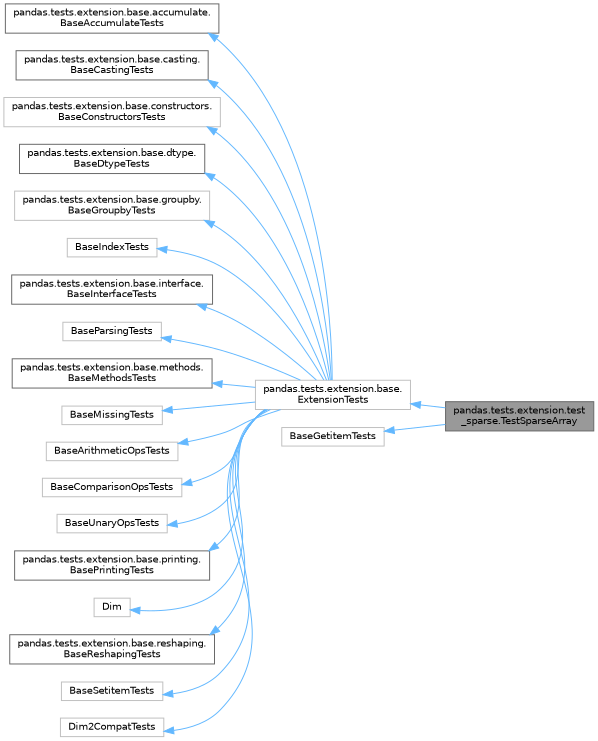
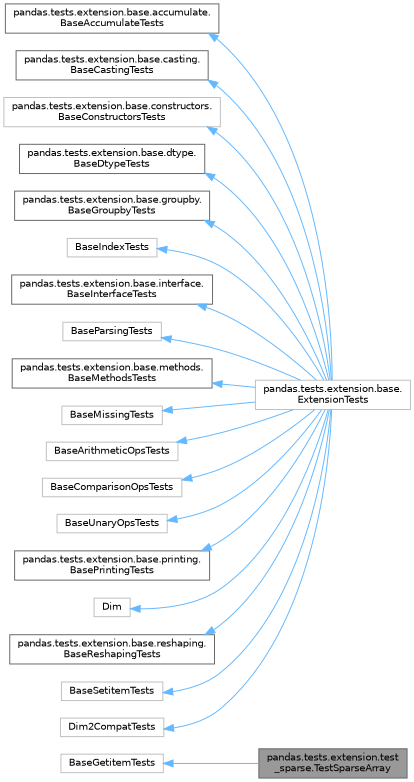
(112, 206) -> (112, 206)
(433, 406) -> none
